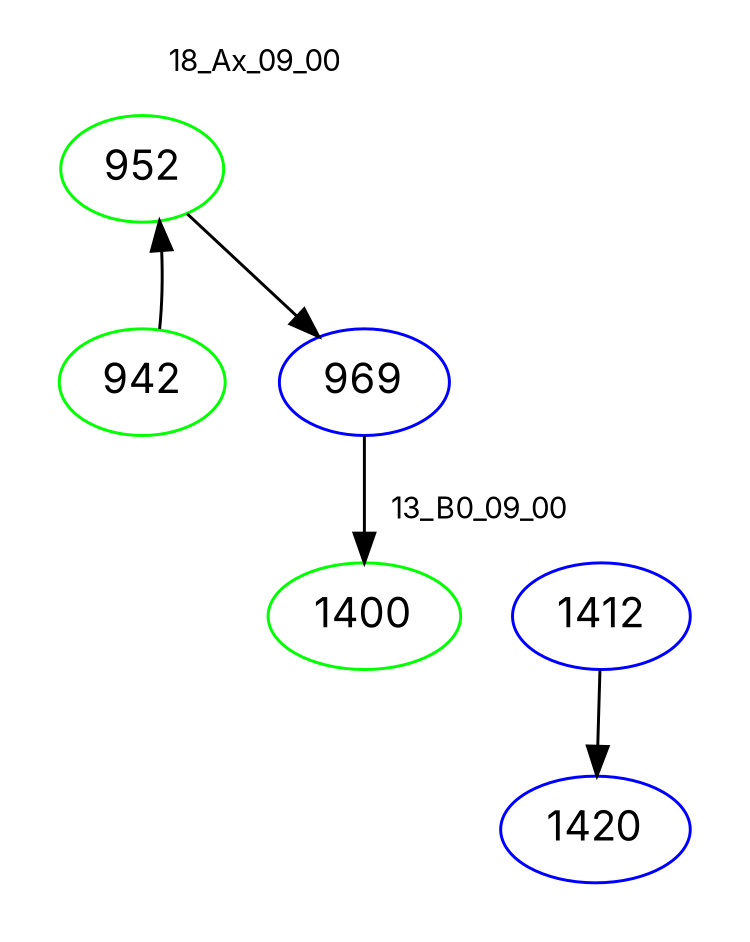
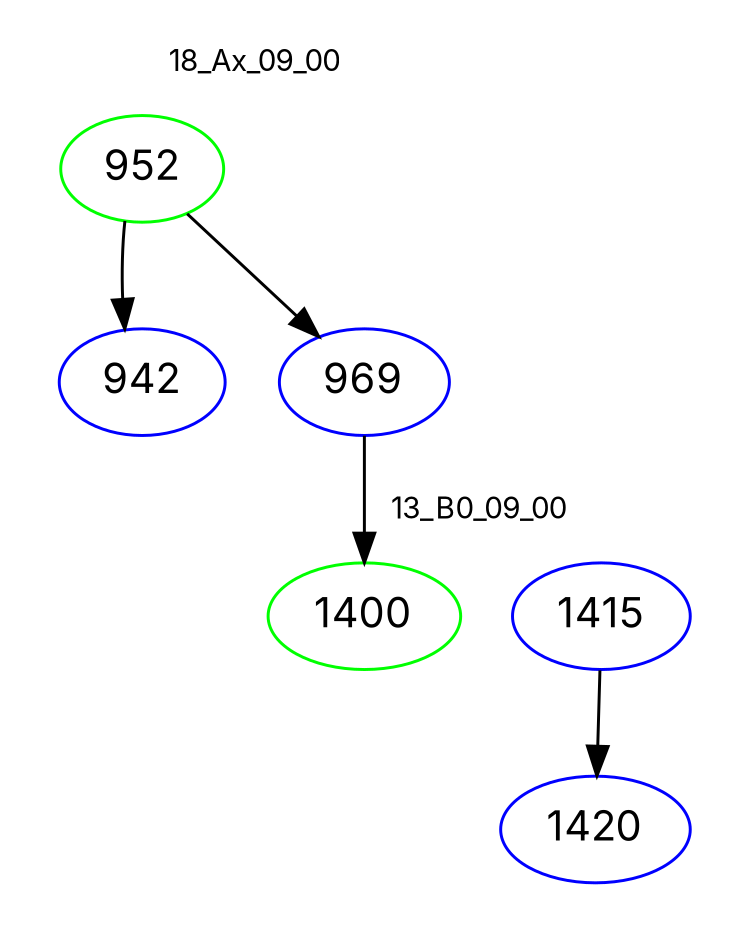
(162, 290) -> (122, 260)
(142, 382) -> (142, 382)
(601, 616) -> (601, 616)
